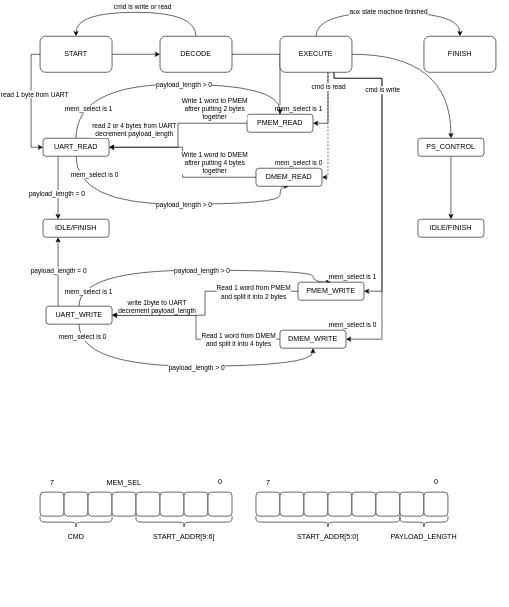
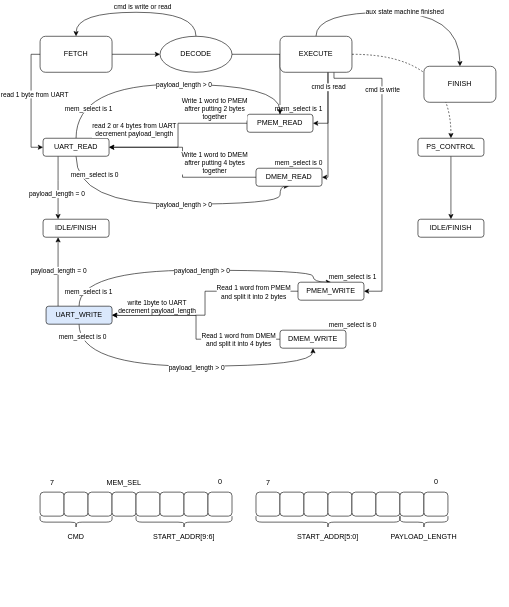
(76, 54) -> (76, 54)
(196, 54) -> (196, 54)
(460, 54) -> (460, 84)
(421, 71) -> (421, 71)
(328, 151) -> (328, 151)
(79, 315) -> (79, 315)
(351, 339) -> none
